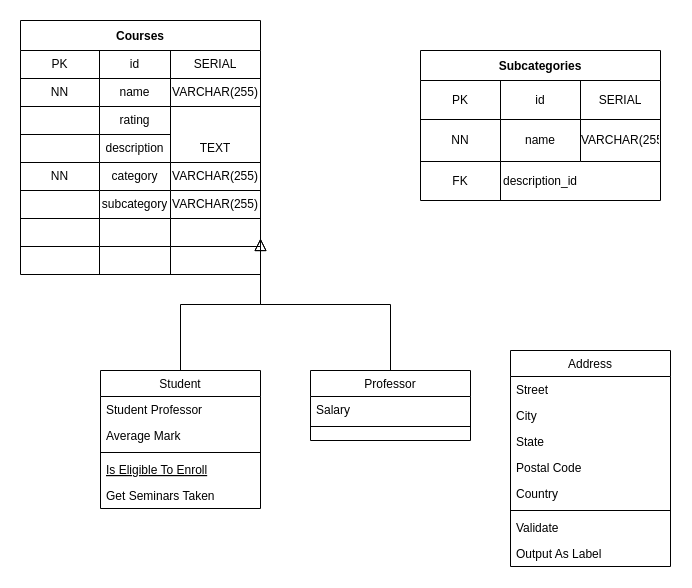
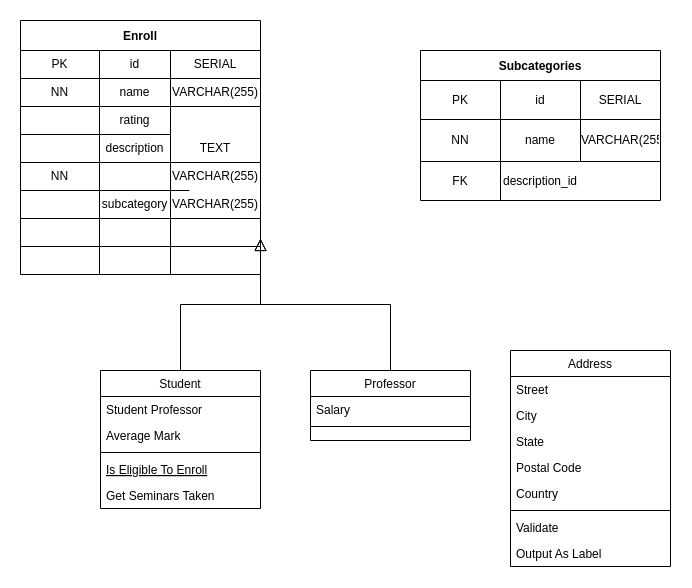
(140, 36) -> (140, 36)
(135, 177) -> none
